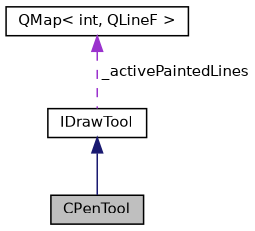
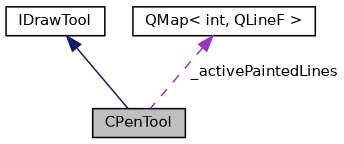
(97, 80) -> (177, 78)
